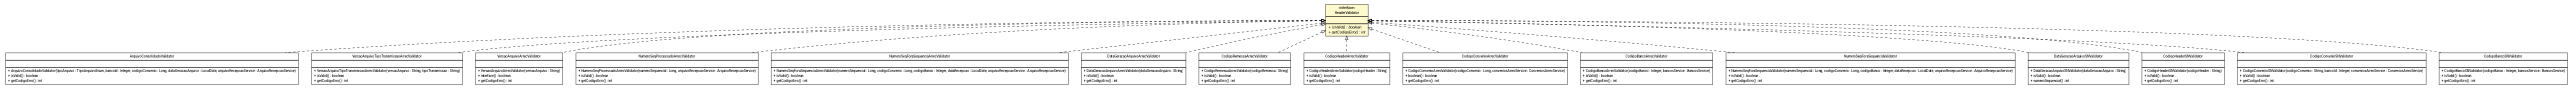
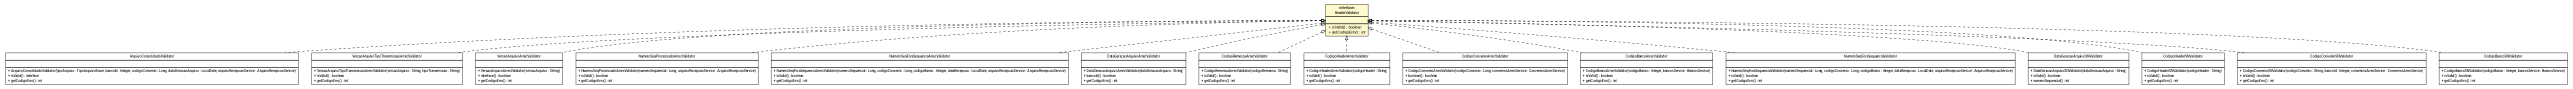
(23, 76) -> (23, 76)
(1099, 76) -> (1100, 76)
